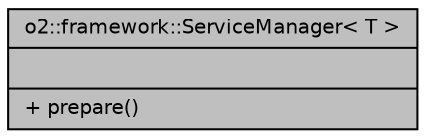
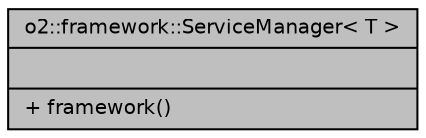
(82, 108) -> (99, 108)
